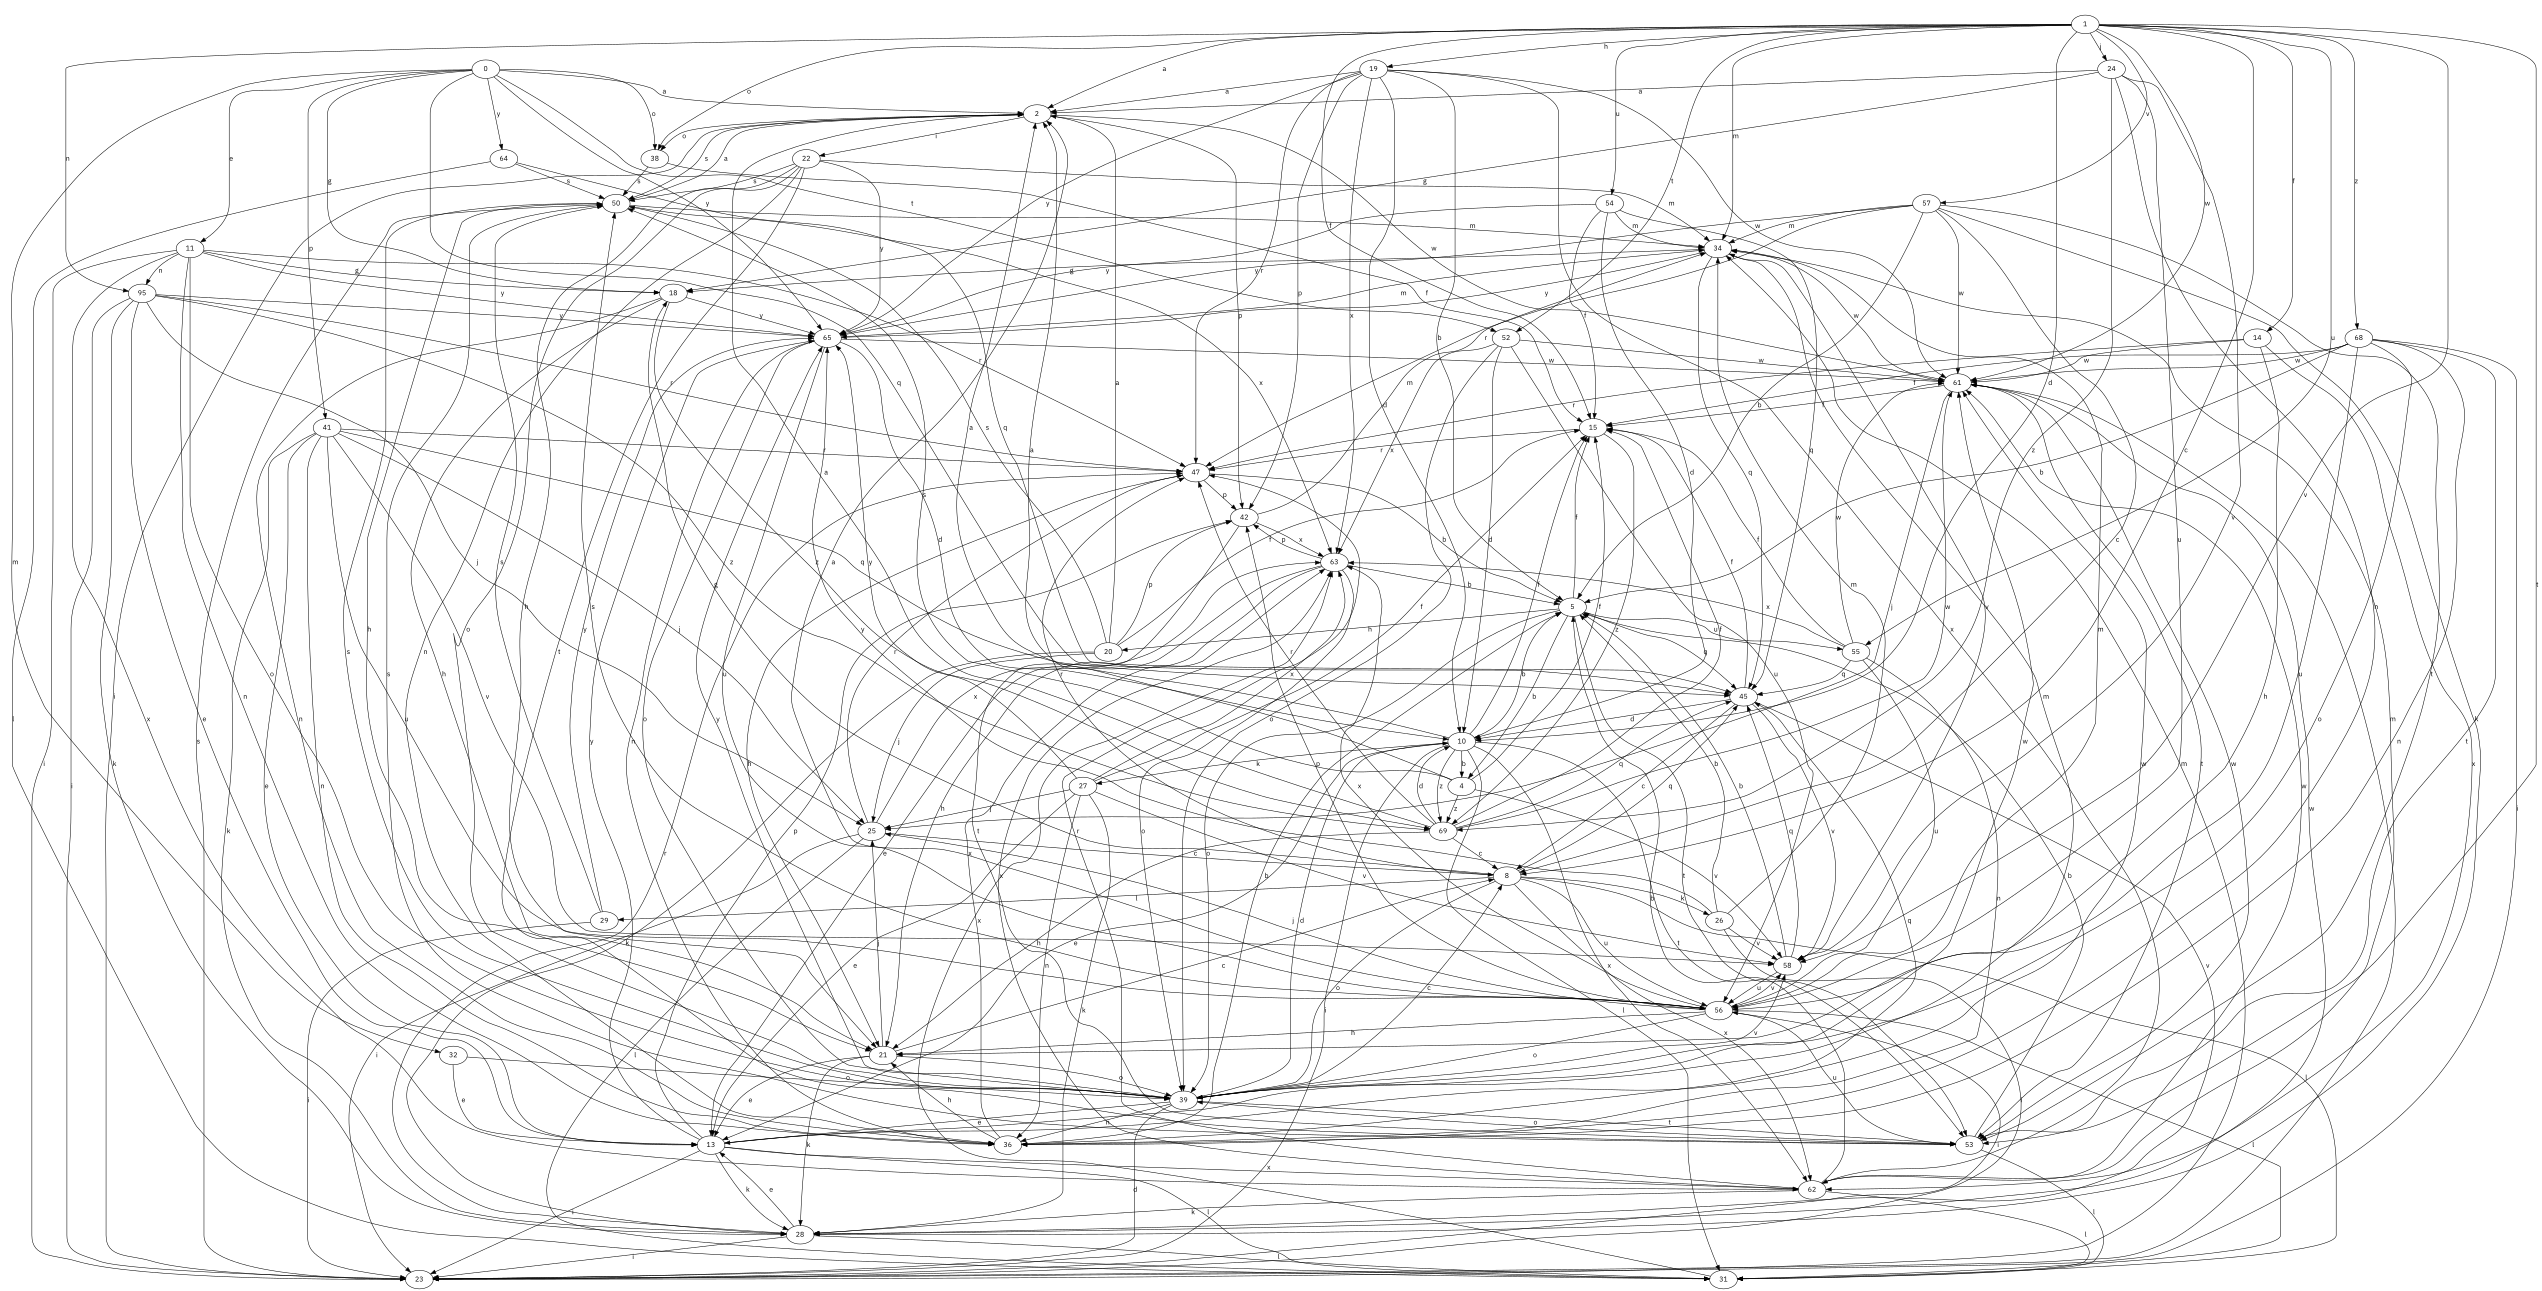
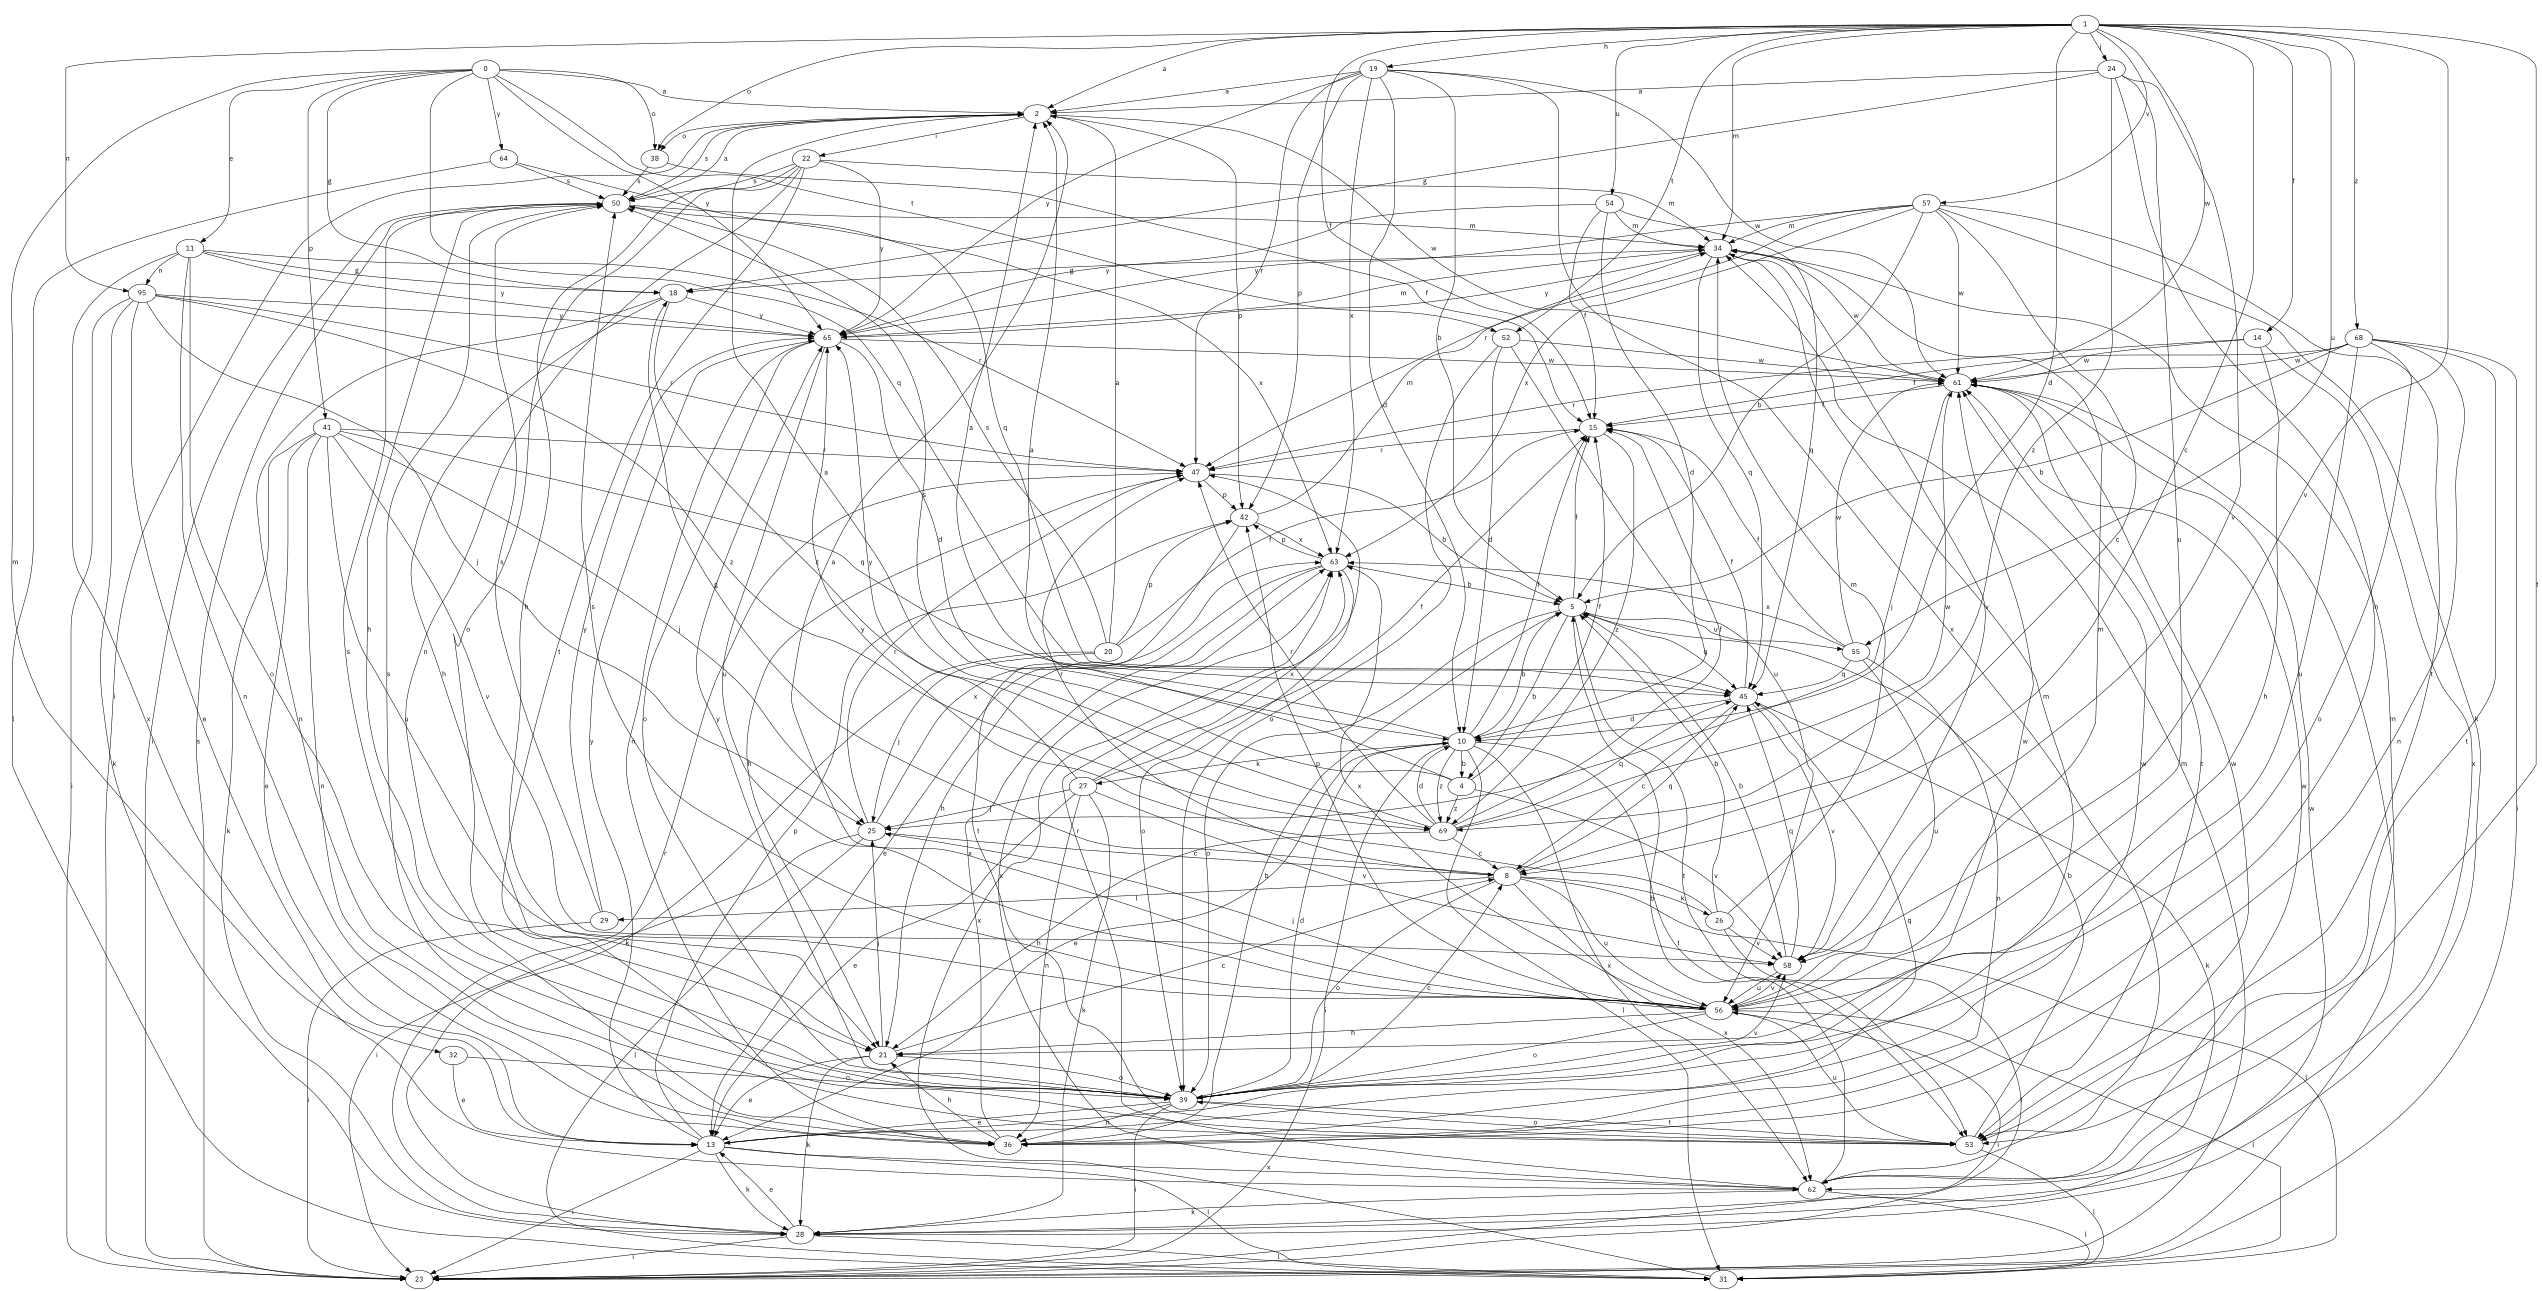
(1401, 426) -> (1599, 305)
(1354, 628) -> none
(32, 886) -> (152, 723)
(2208, 966) -> (2208, 966)
(1136, 1190) -> (1136, 1190)
